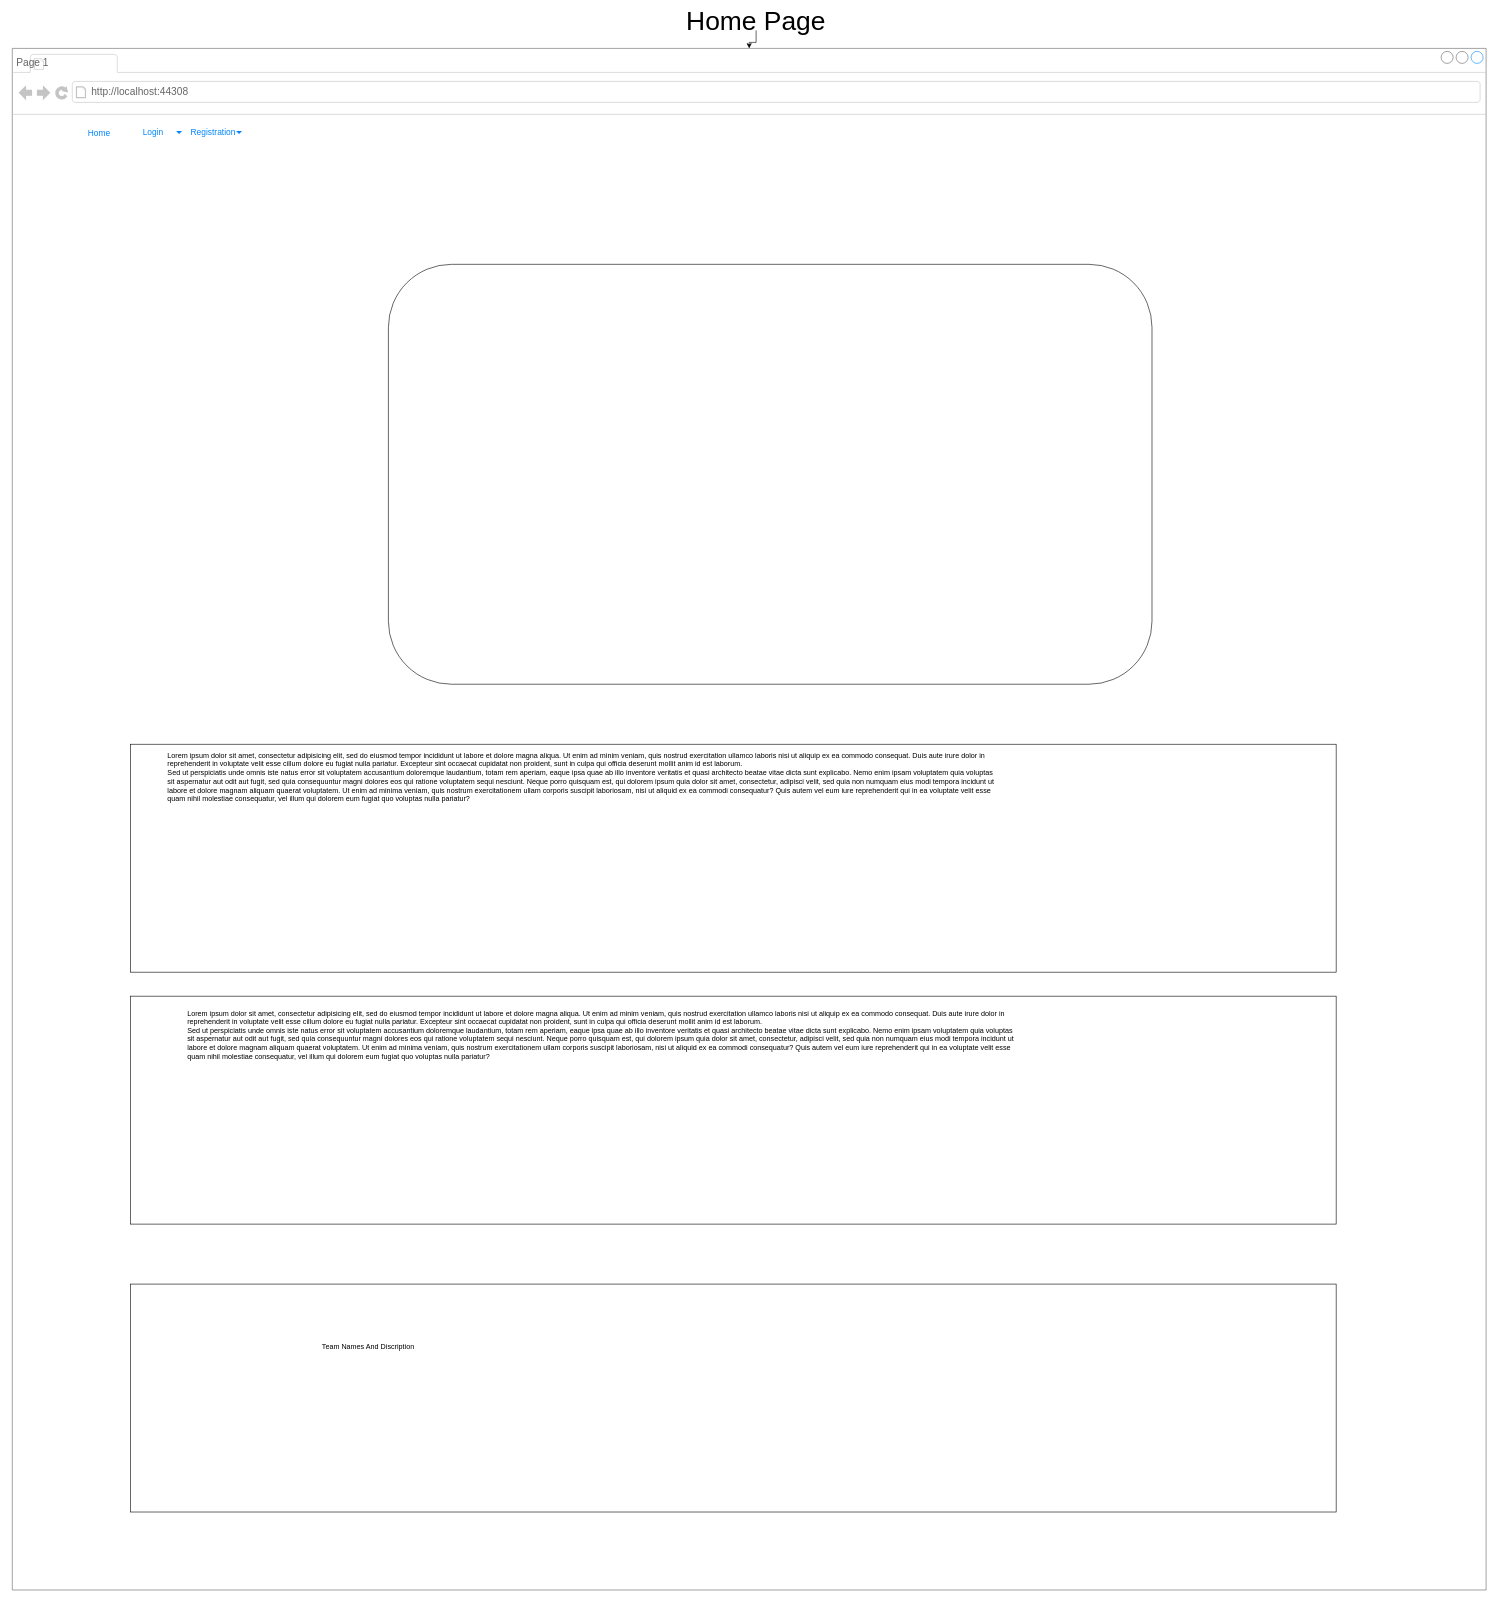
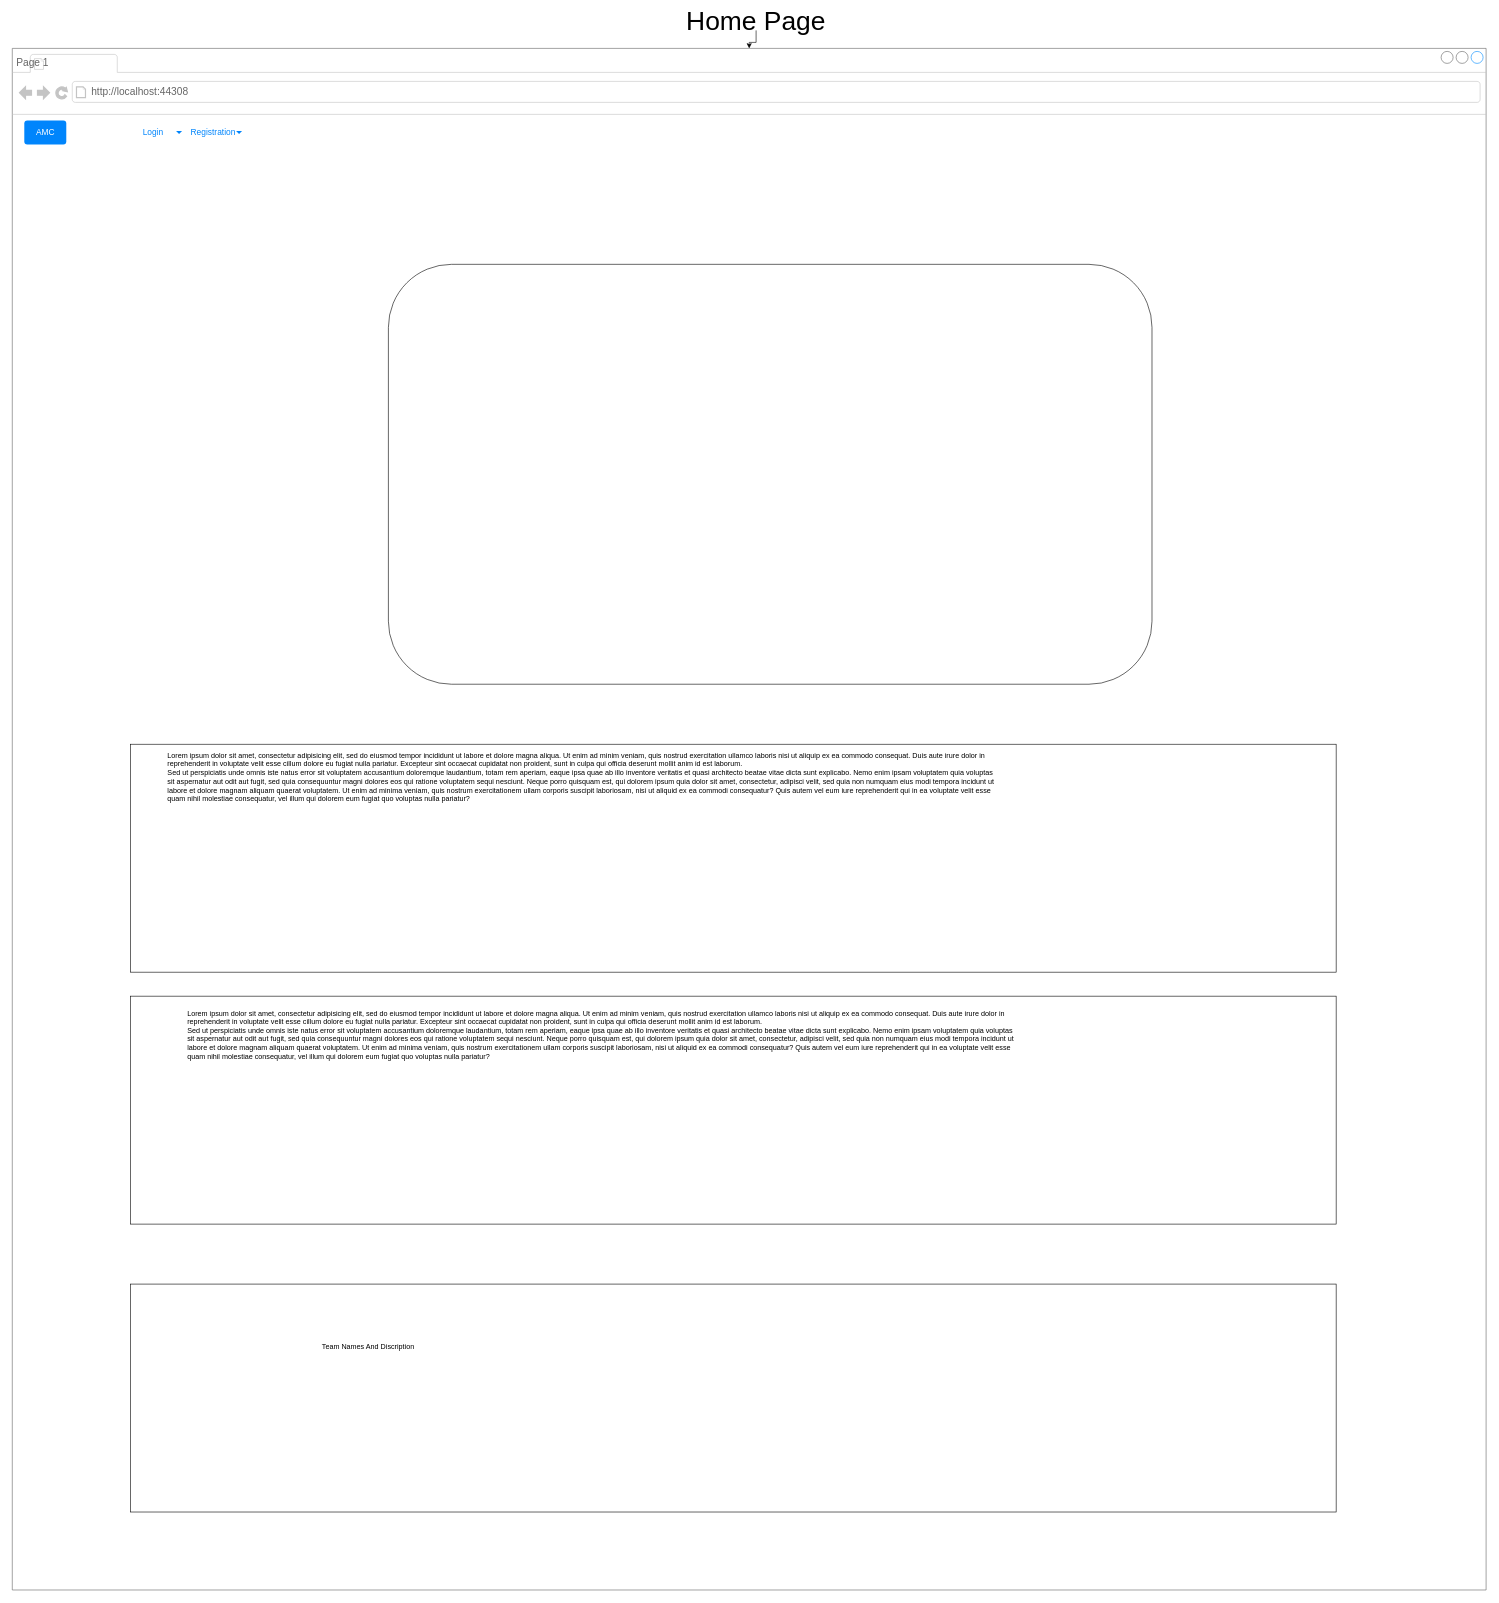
none -> (45, 132)
(99, 132) -> none
